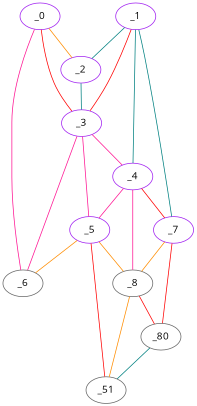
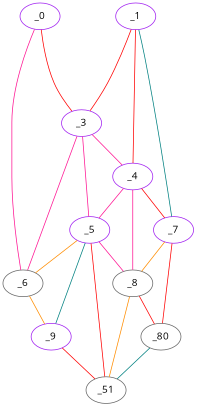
(81, 70) -> none
(134, 96) -> (134, 96)
(111, 257) -> (111, 257)
none -> (51, 337)
